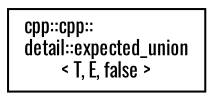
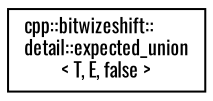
(107, 50) -> (107, 50)
